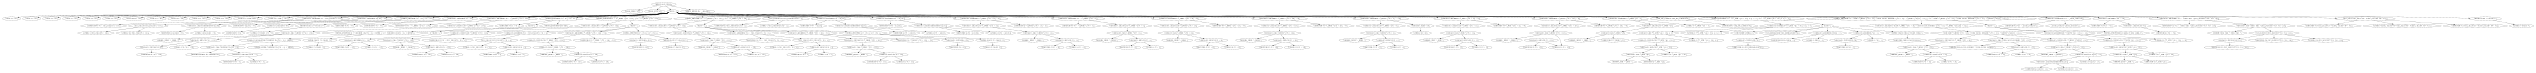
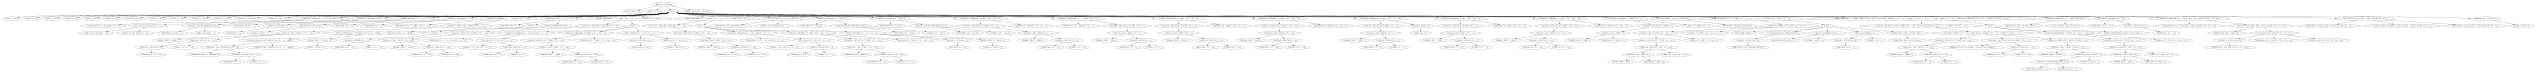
(1560, 39) -> (1546, 36)
